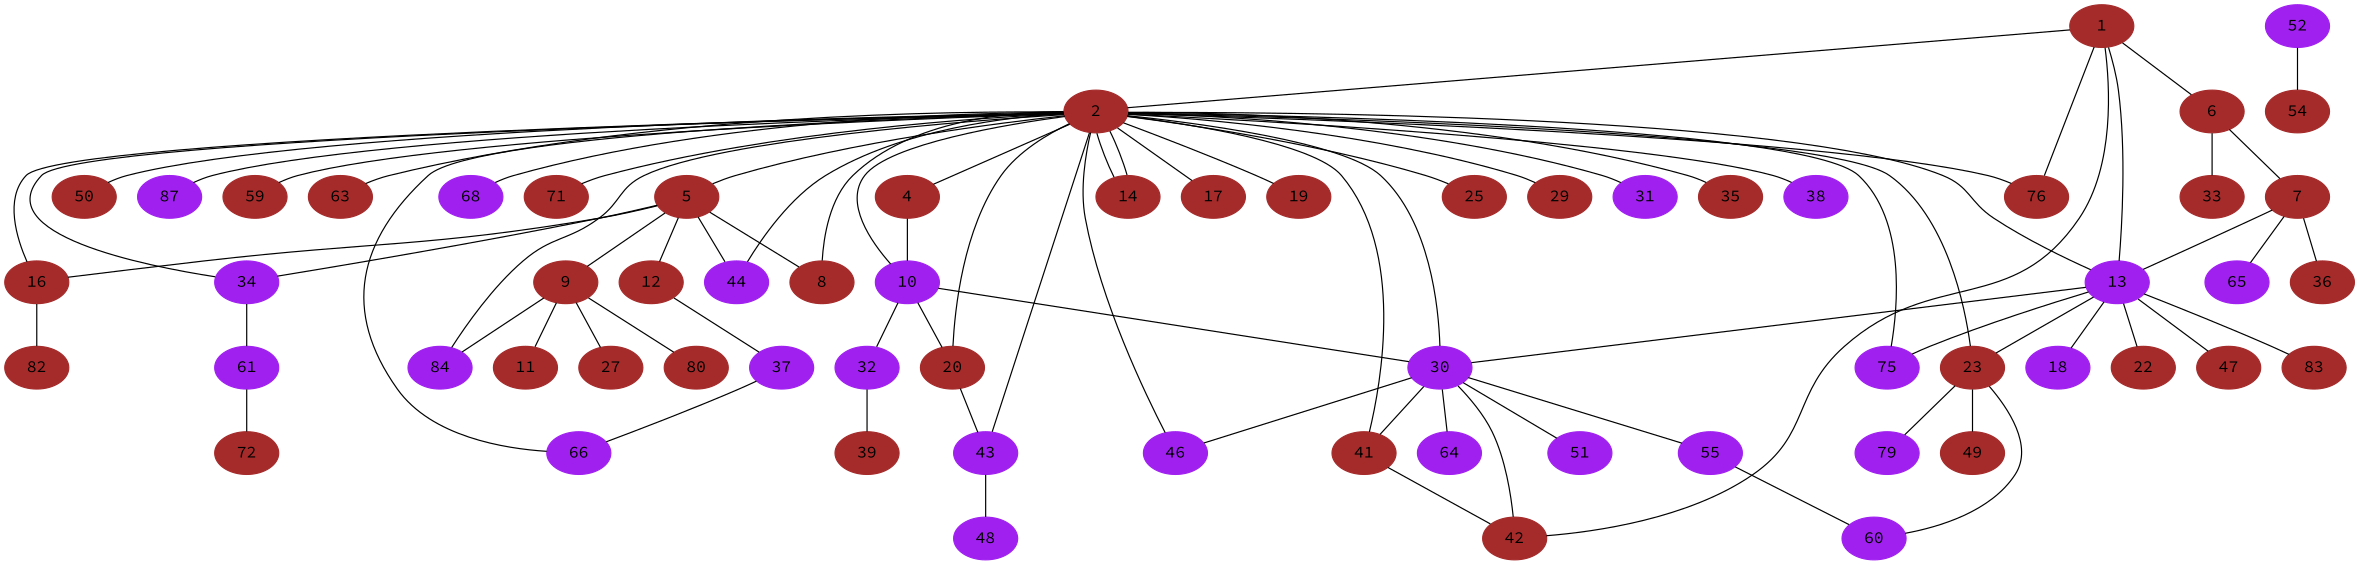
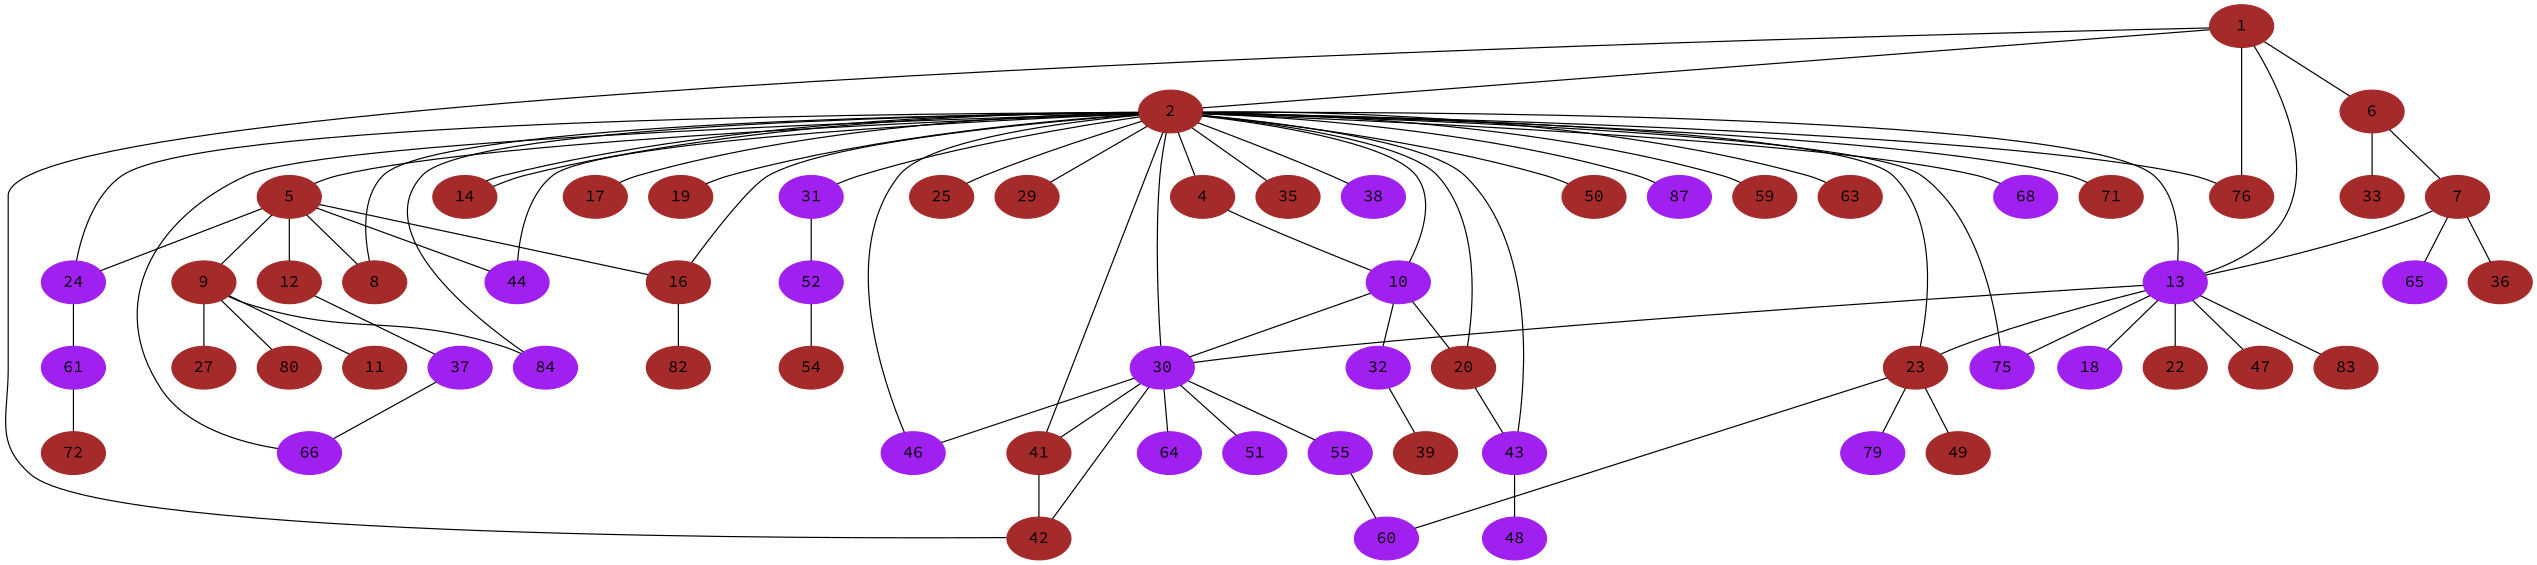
none -> (811, 240)
(247, 282) -> (73, 282)
